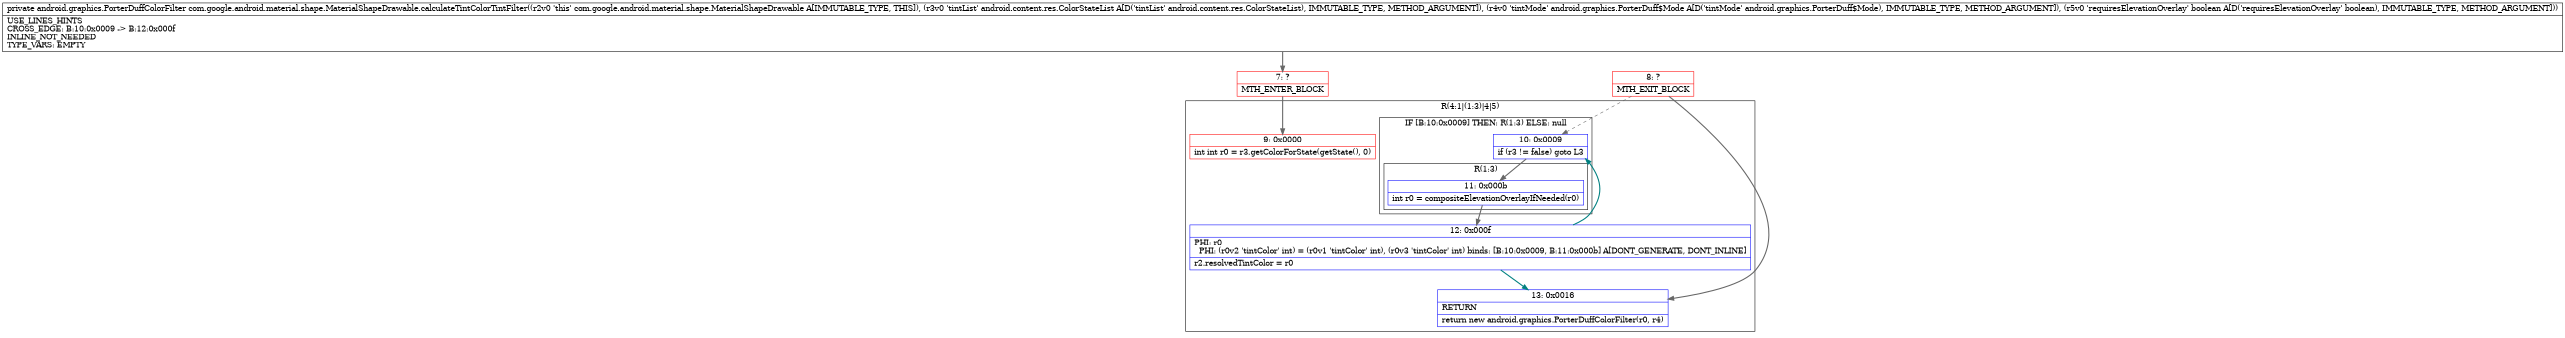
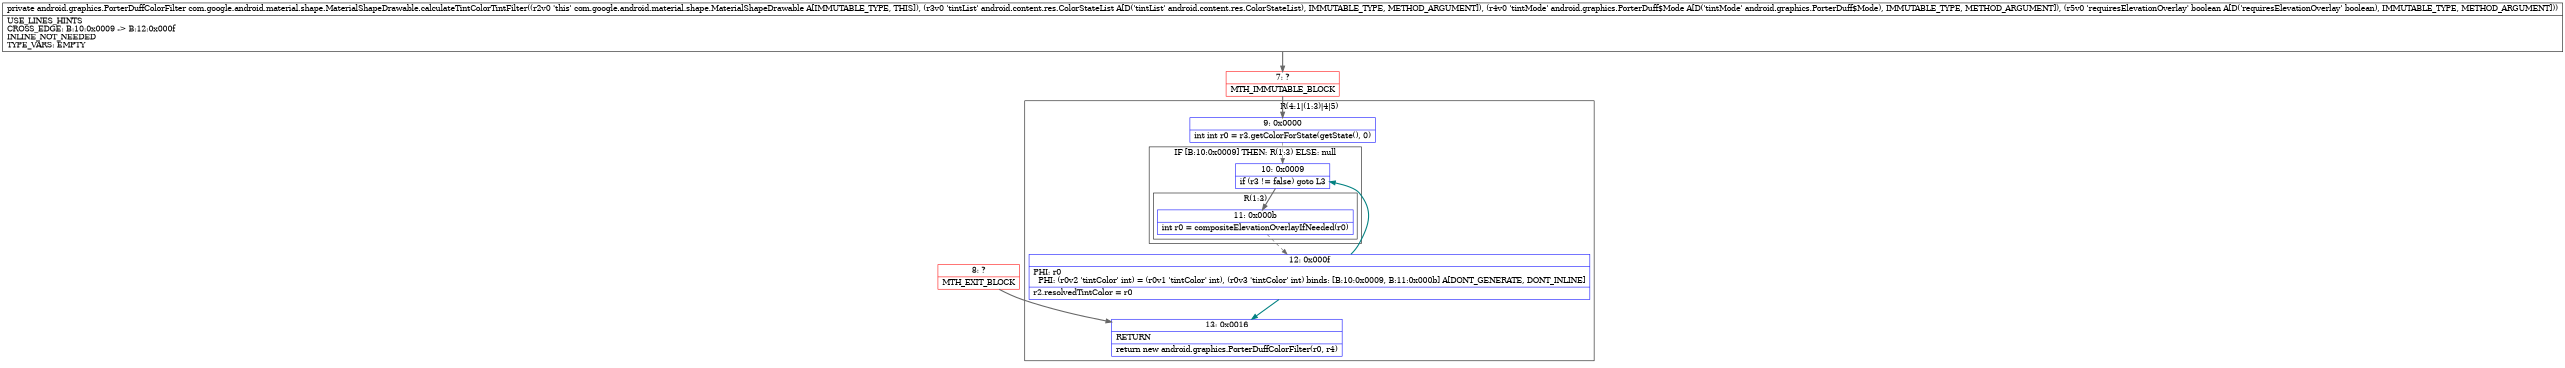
(1283, 90) -> (1283, 90)
(1599, 114) -> (1283, 150)
(1283, 147) -> (1283, 130)
(1480, 212) -> (1275, 243)
